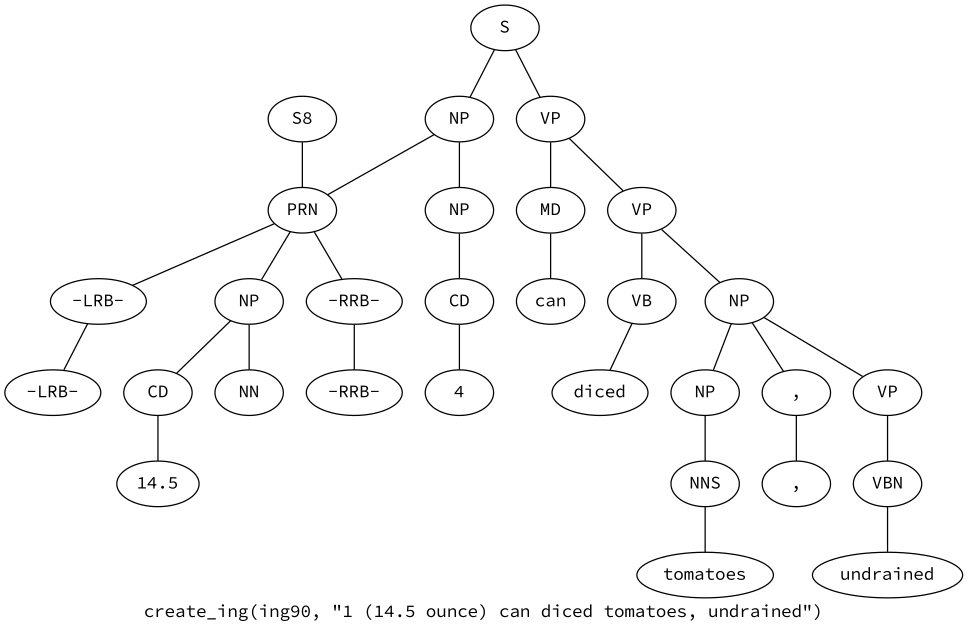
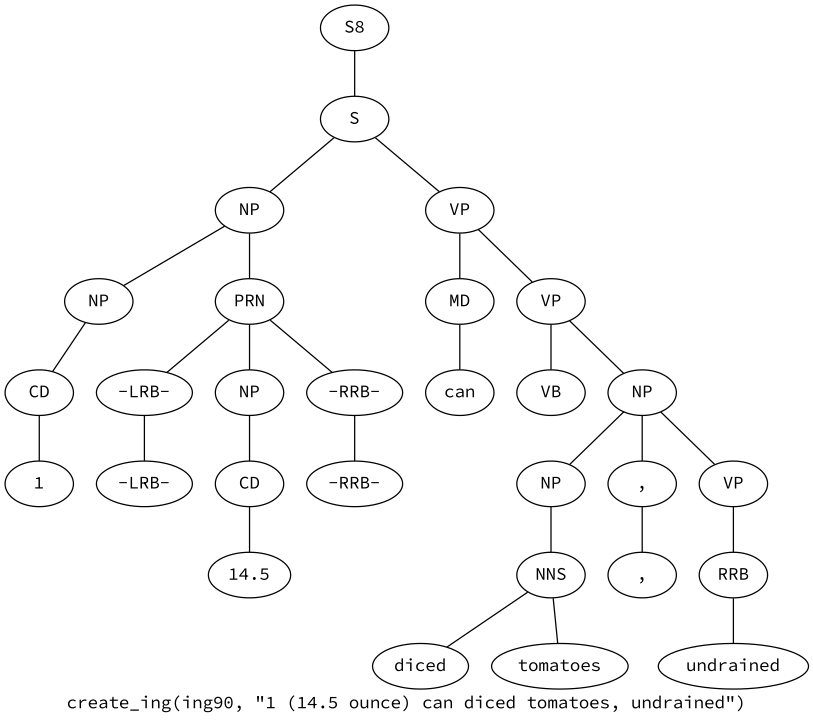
(302, 165) -> (355, 74)
(621, 347) -> (487, 620)
(249, 393) -> none
(459, 393) -> (39, 484)
(888, 484) -> (733, 575)
